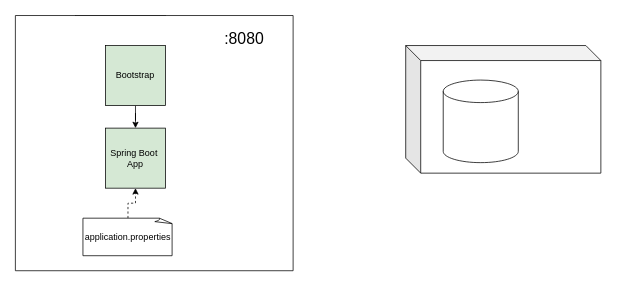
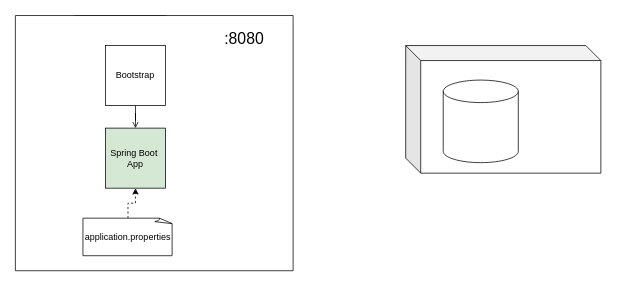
(135, 75) -> (135, 75)
(135, 121) -> (135, 123)
